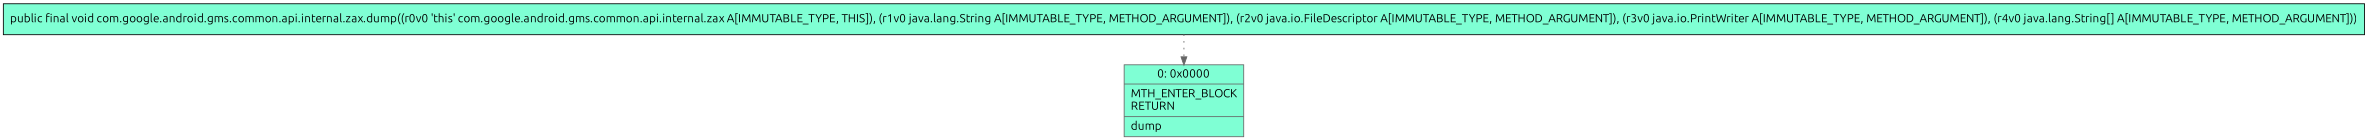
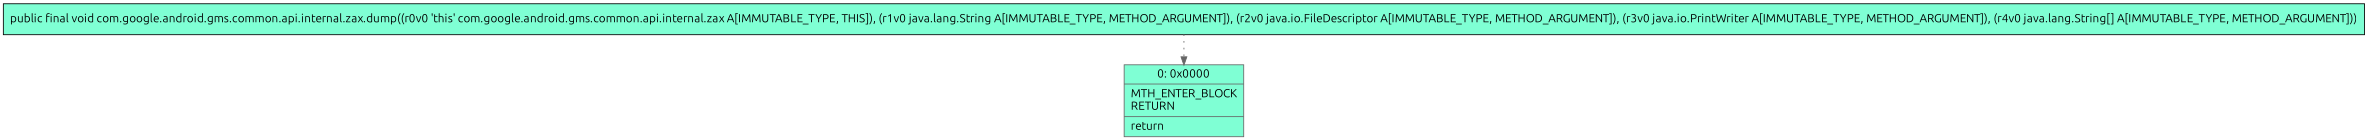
(1146, 126) -> (1148, 126)
